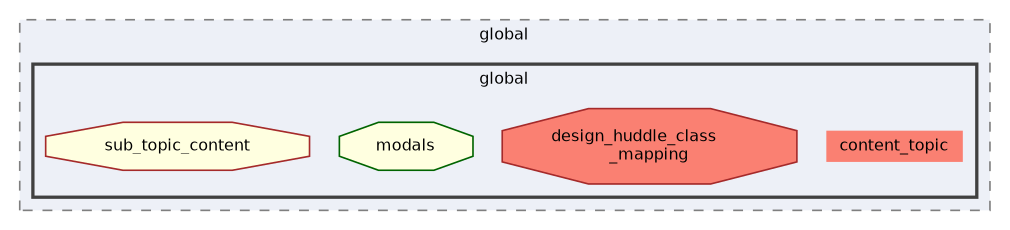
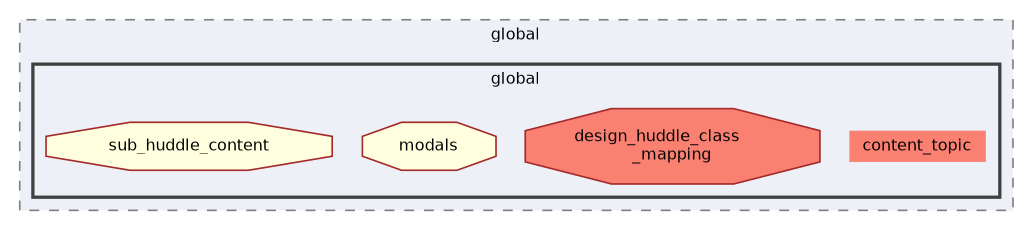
(178, 146) -> (189, 146)
(406, 146) -> (429, 146)
